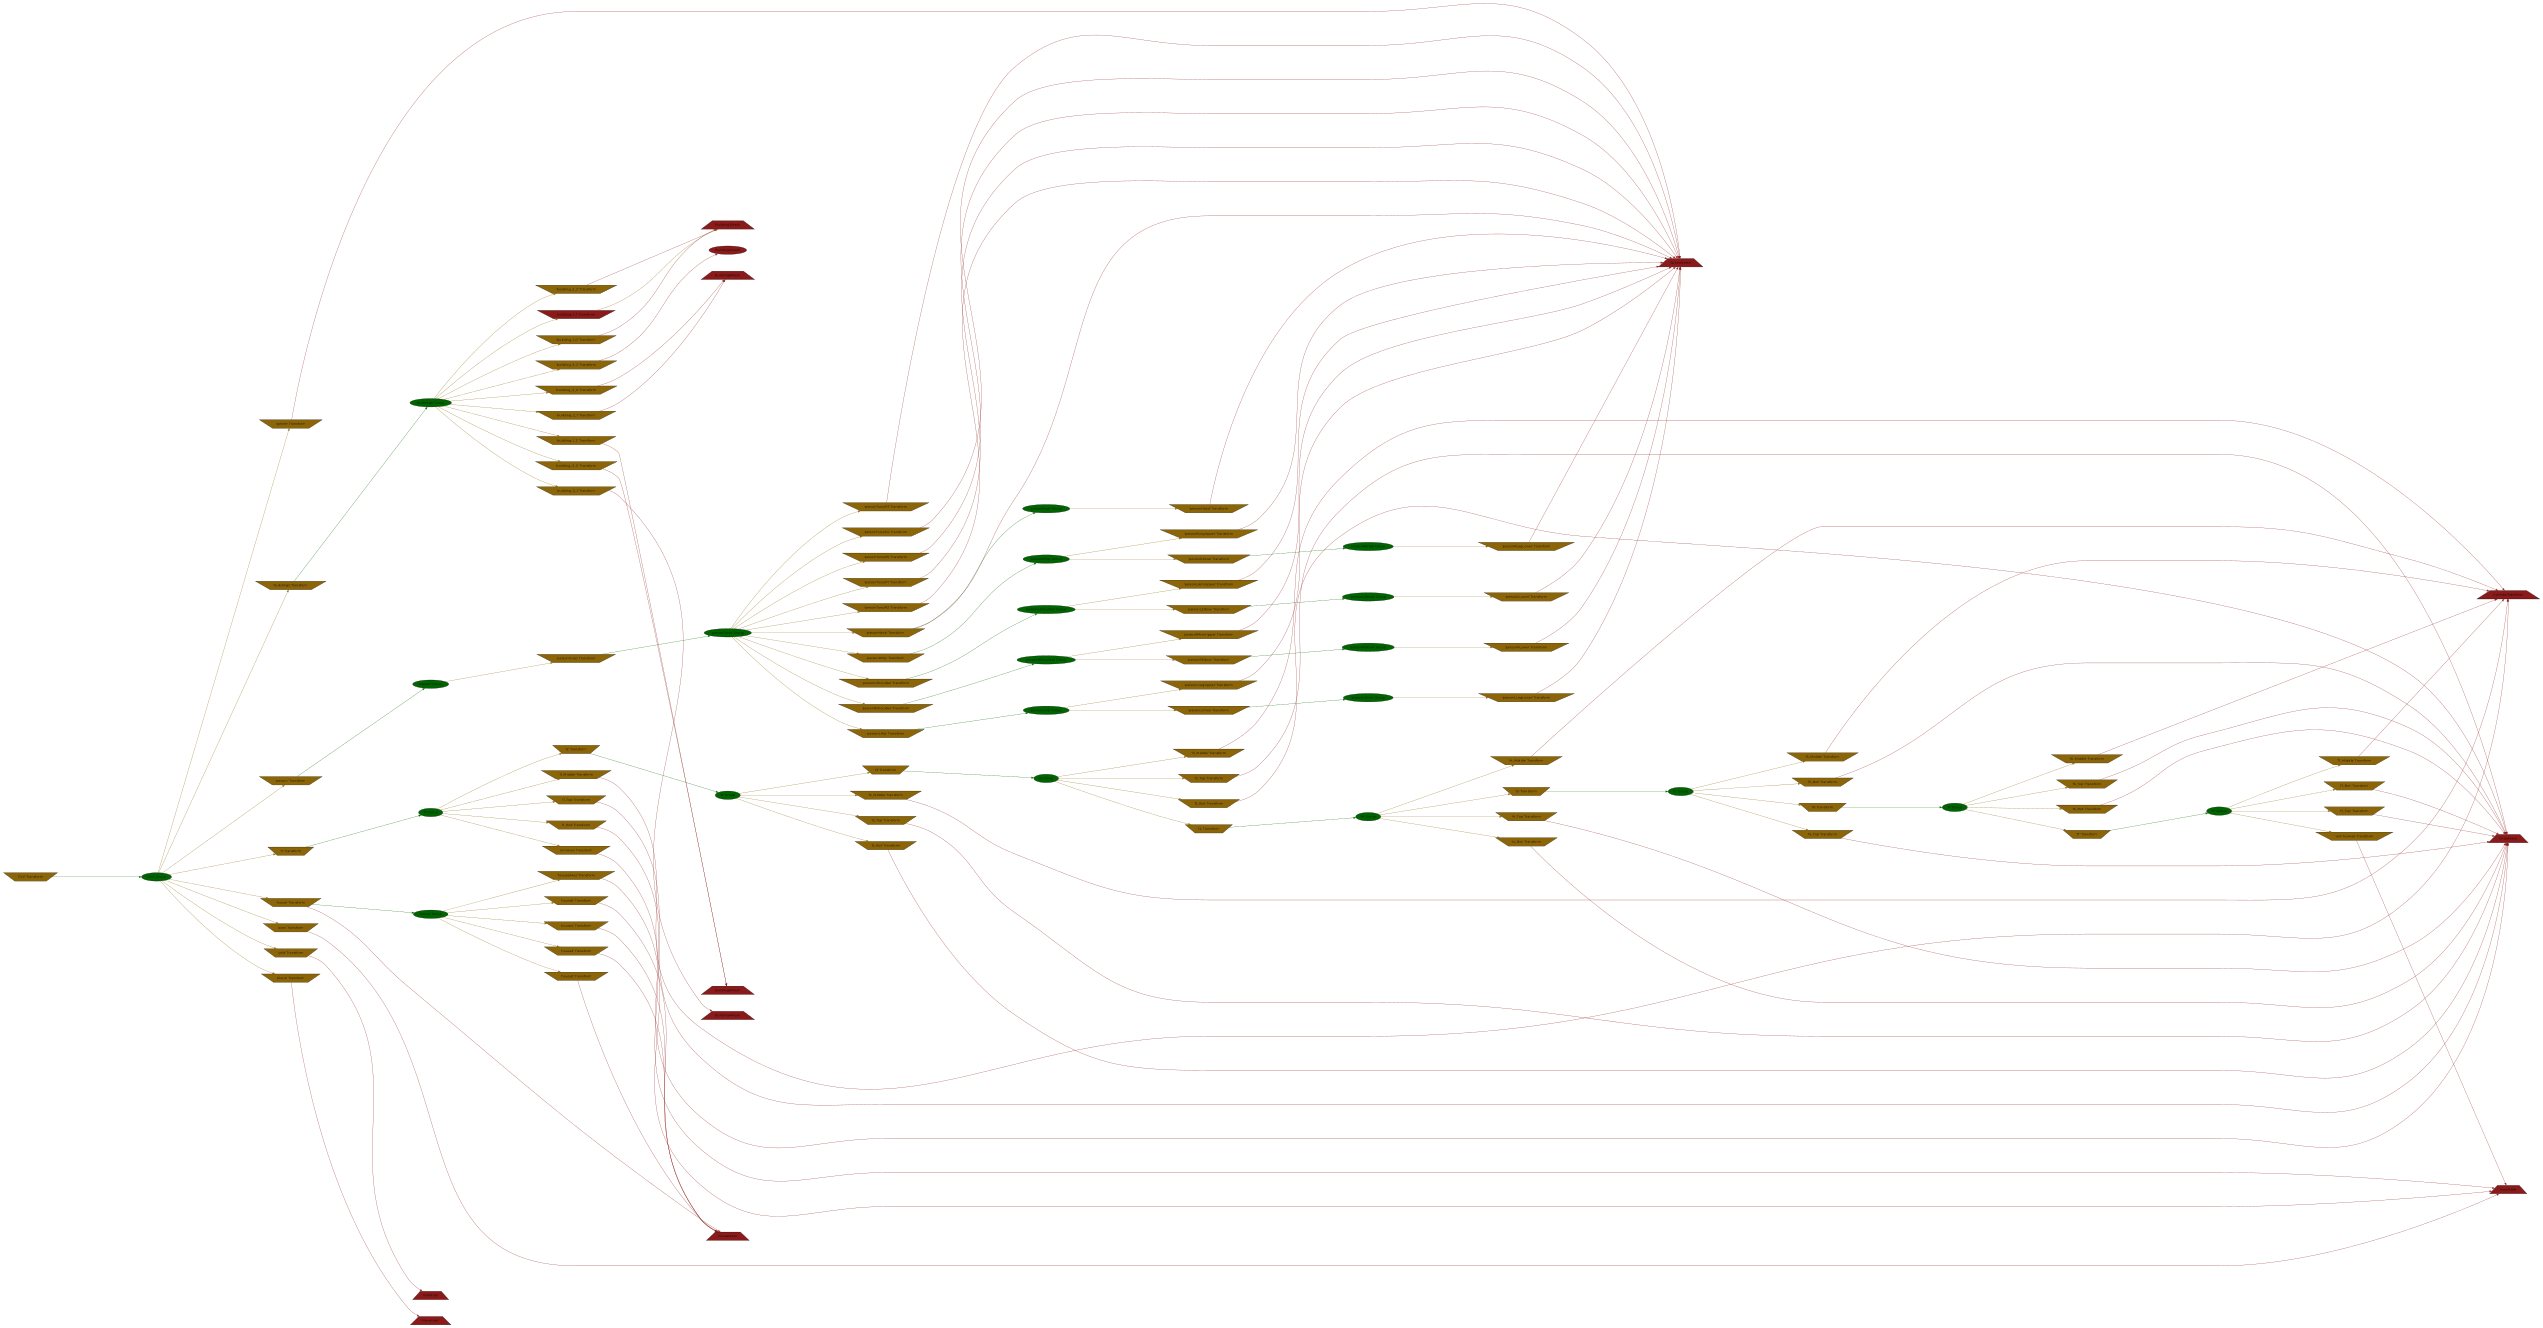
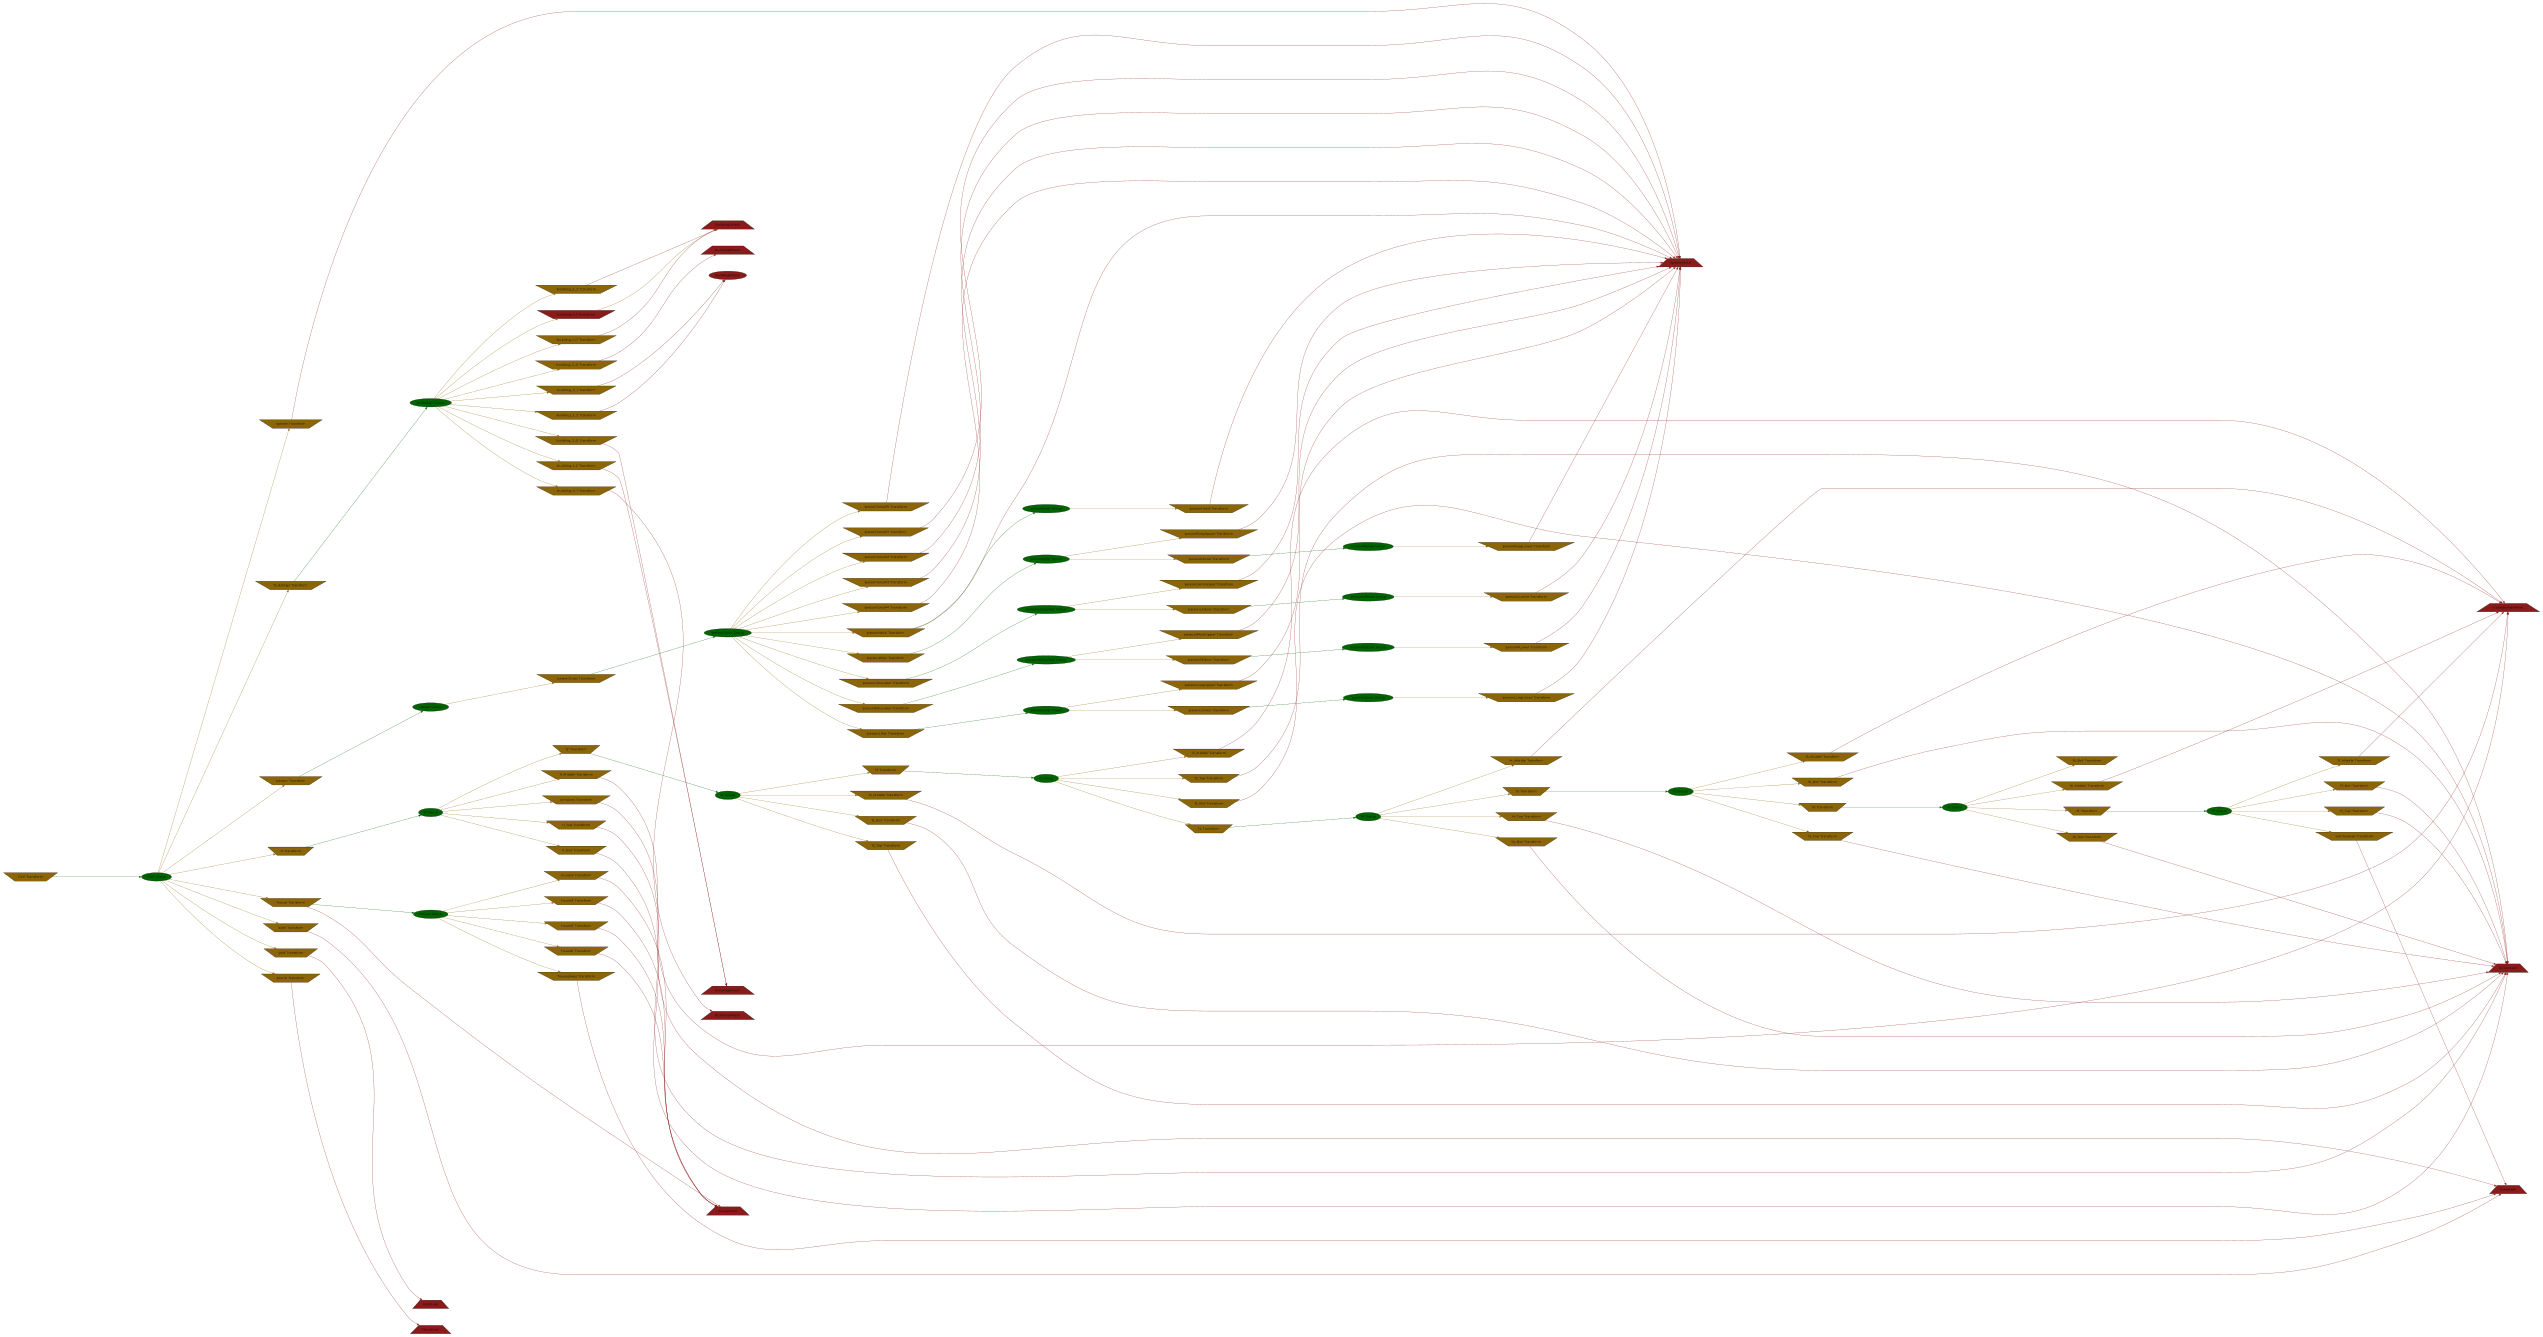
(671, 356) -> (667, 342)
(2311, 730) -> none
